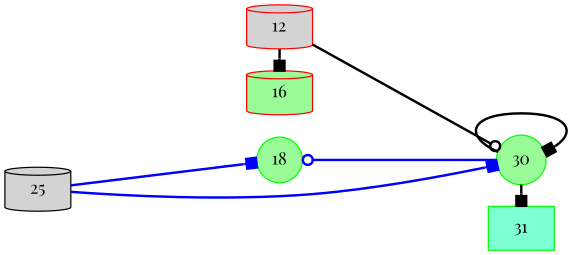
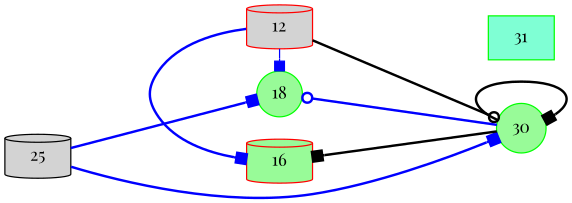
none -> (280, 54)
(280, 54) -> (151, 88)
(521, 189) -> (411, 143)
